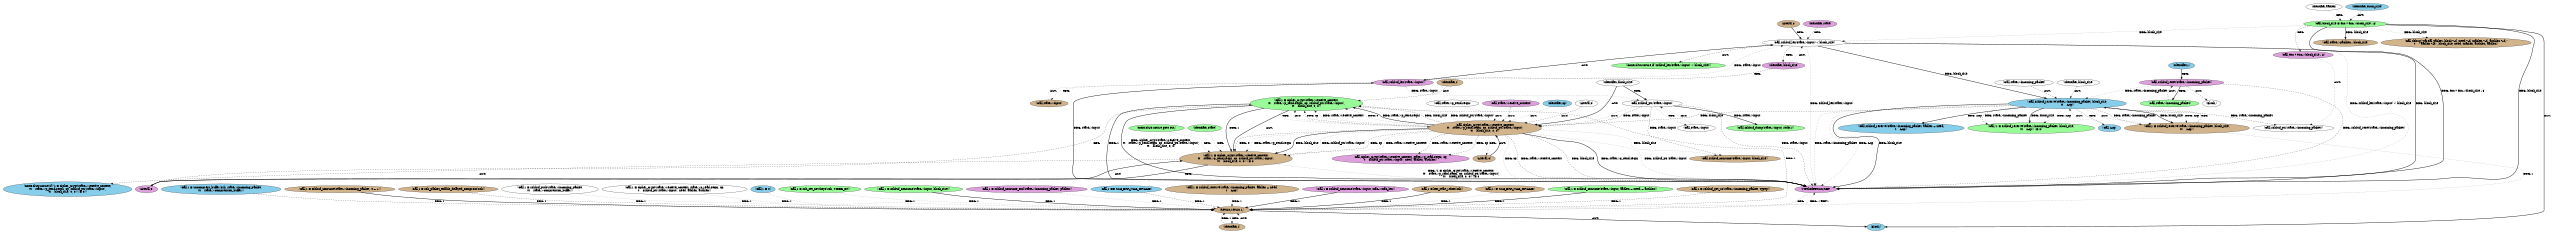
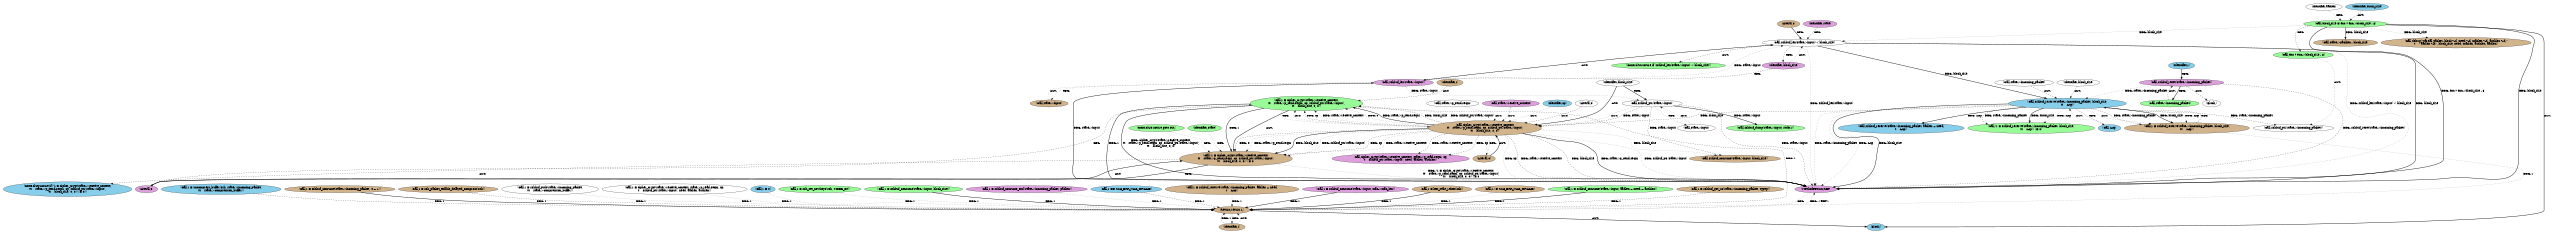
(2303, 55) -> (2303, 55)
